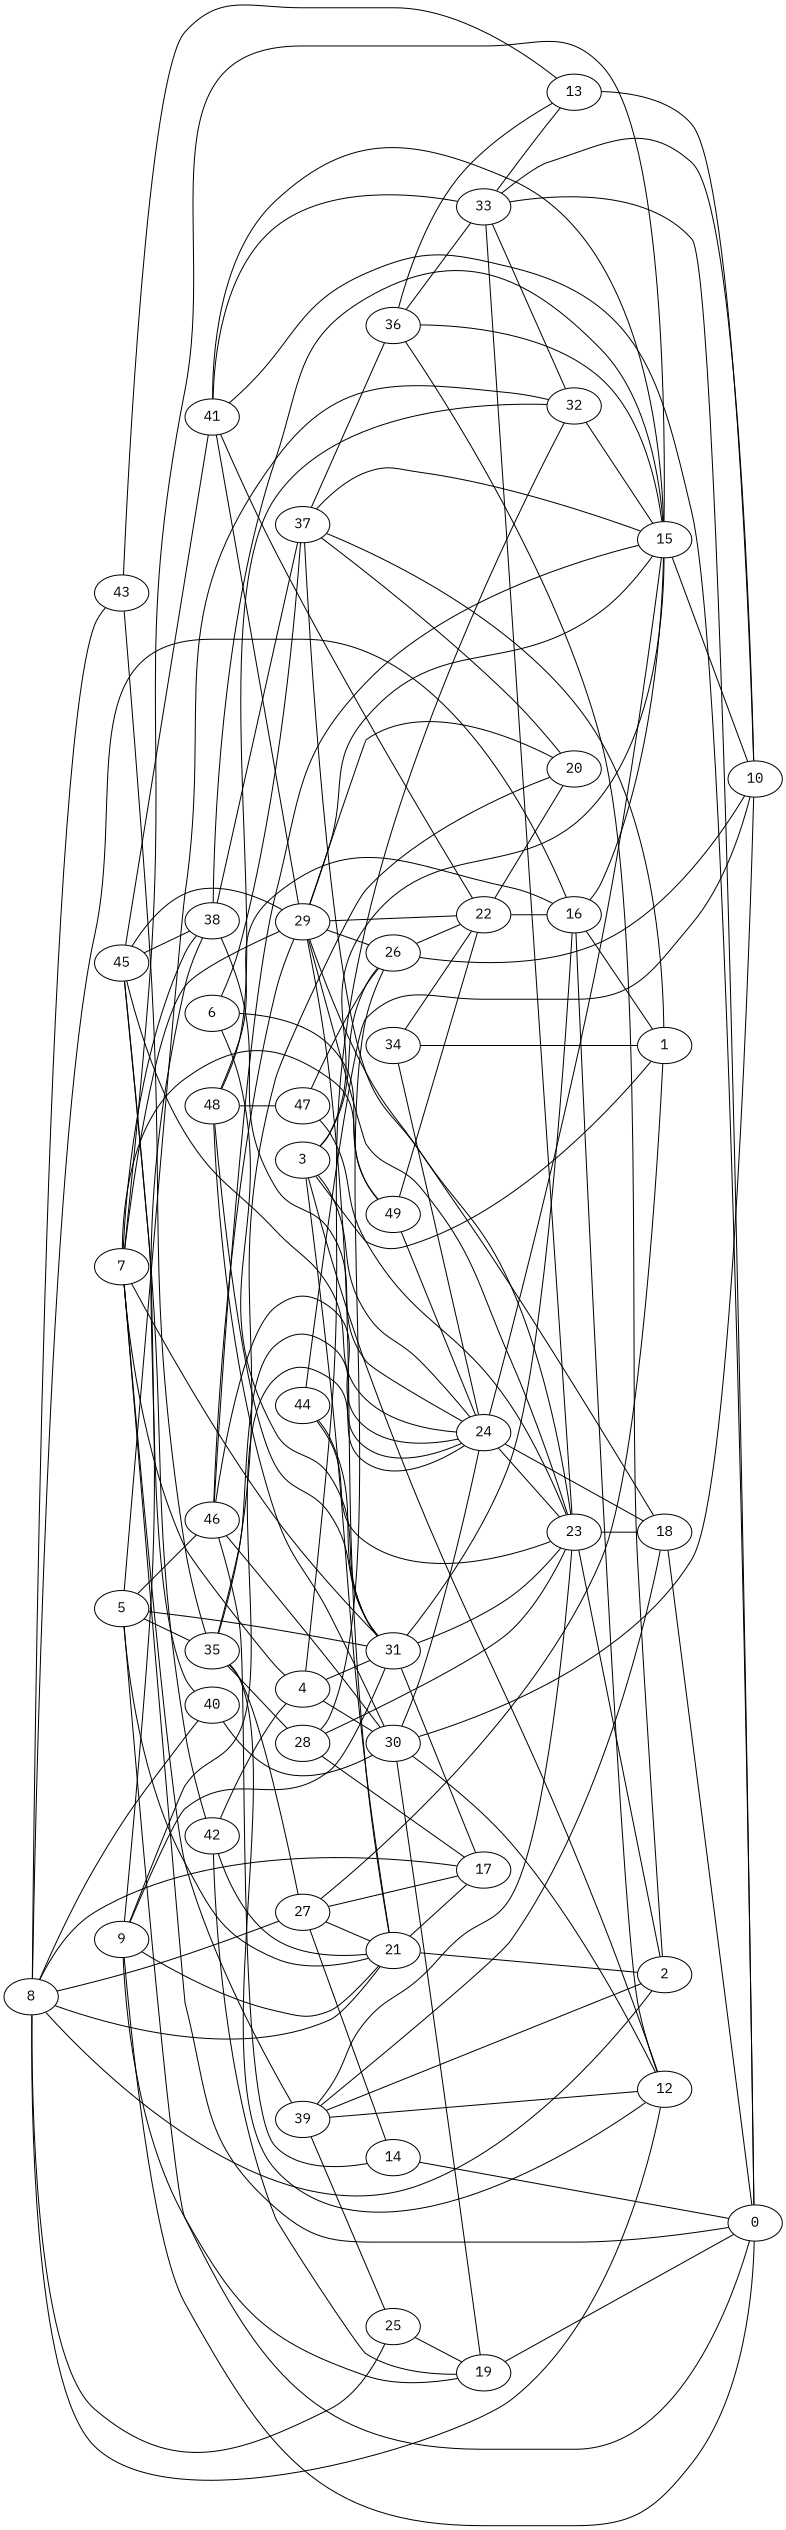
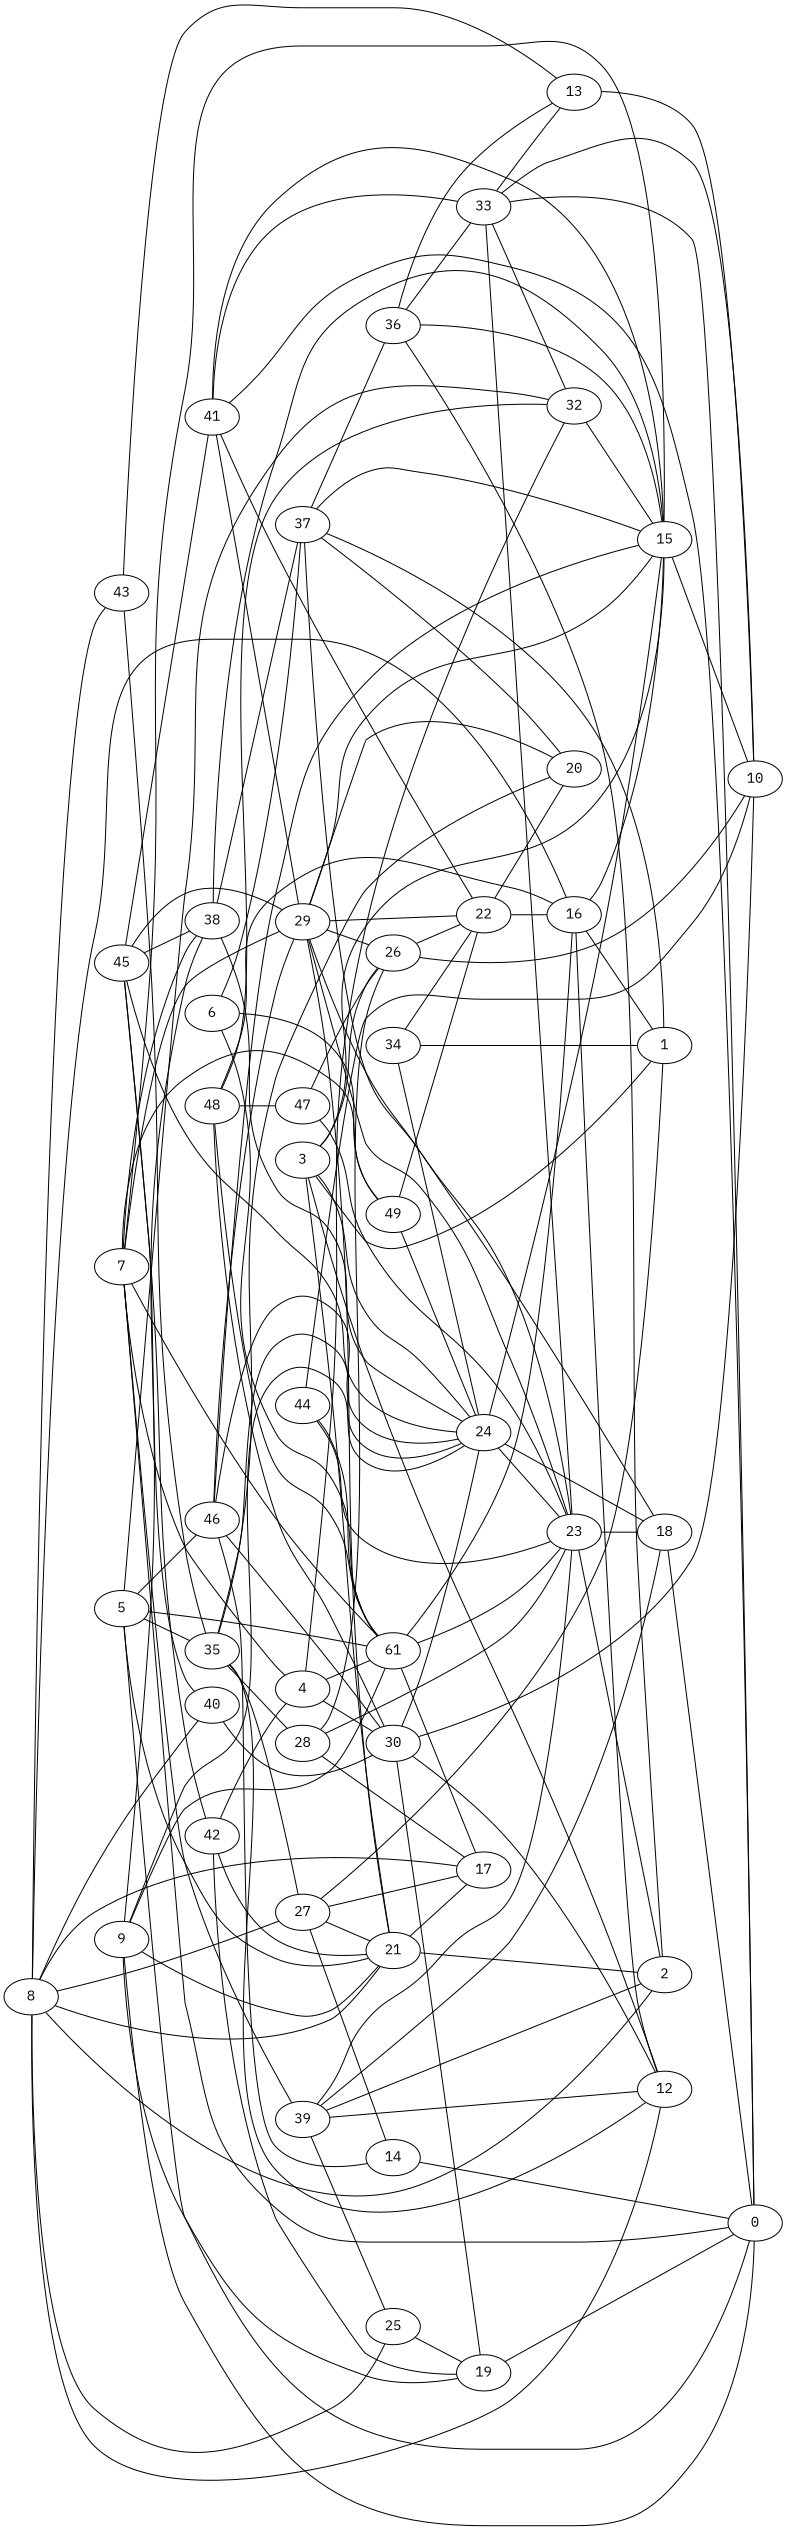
(393, 1651) -> (393, 1651)
